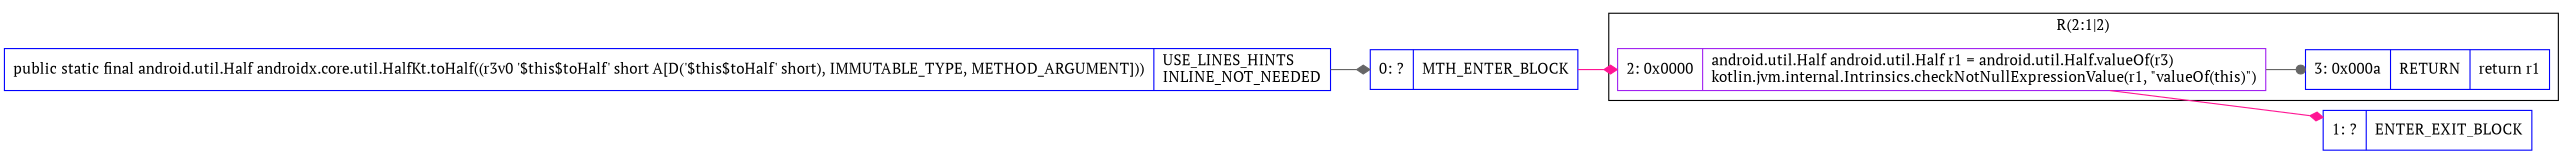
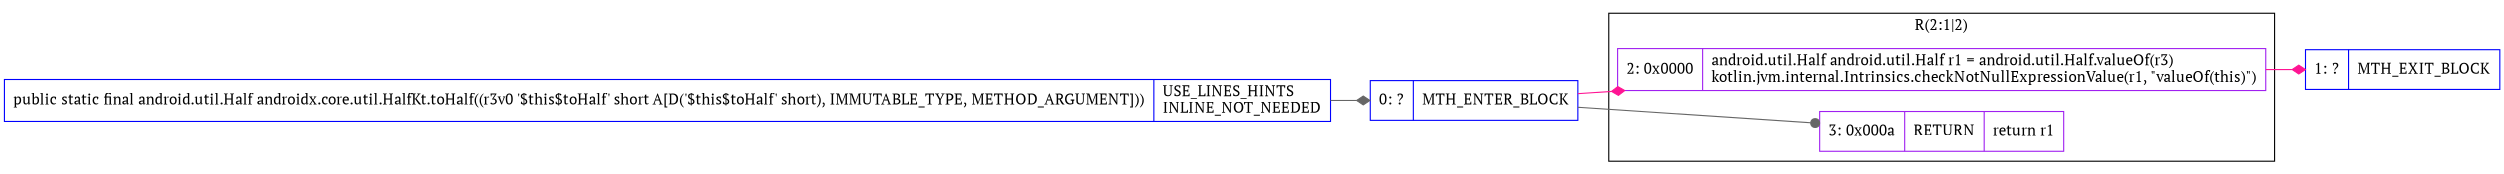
(2281, 70) -> (1694, 115)
(2428, 70) -> (1942, 131)
(2449, 130) -> (2424, 69)
